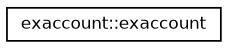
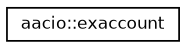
(114, 24) -> (93, 24)
